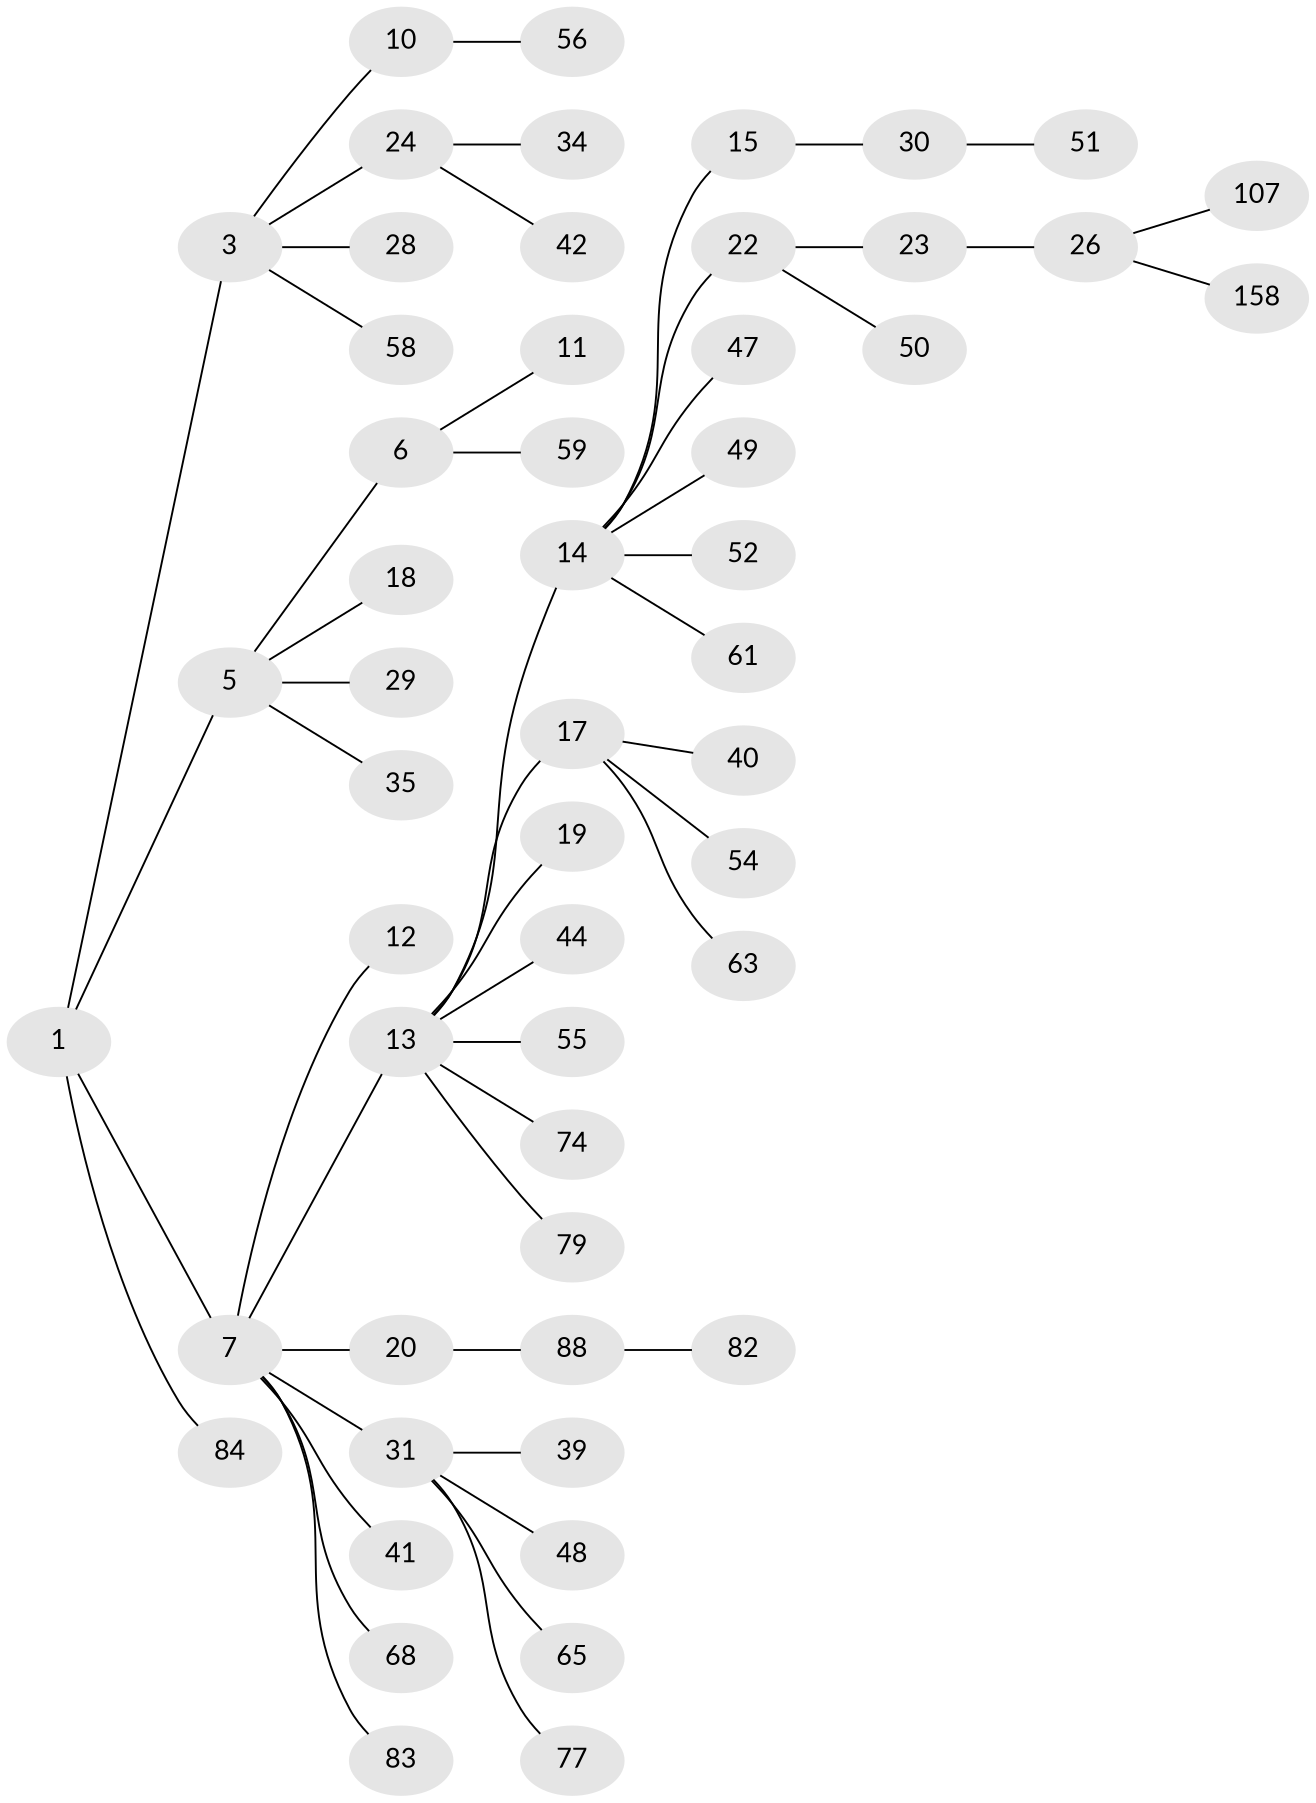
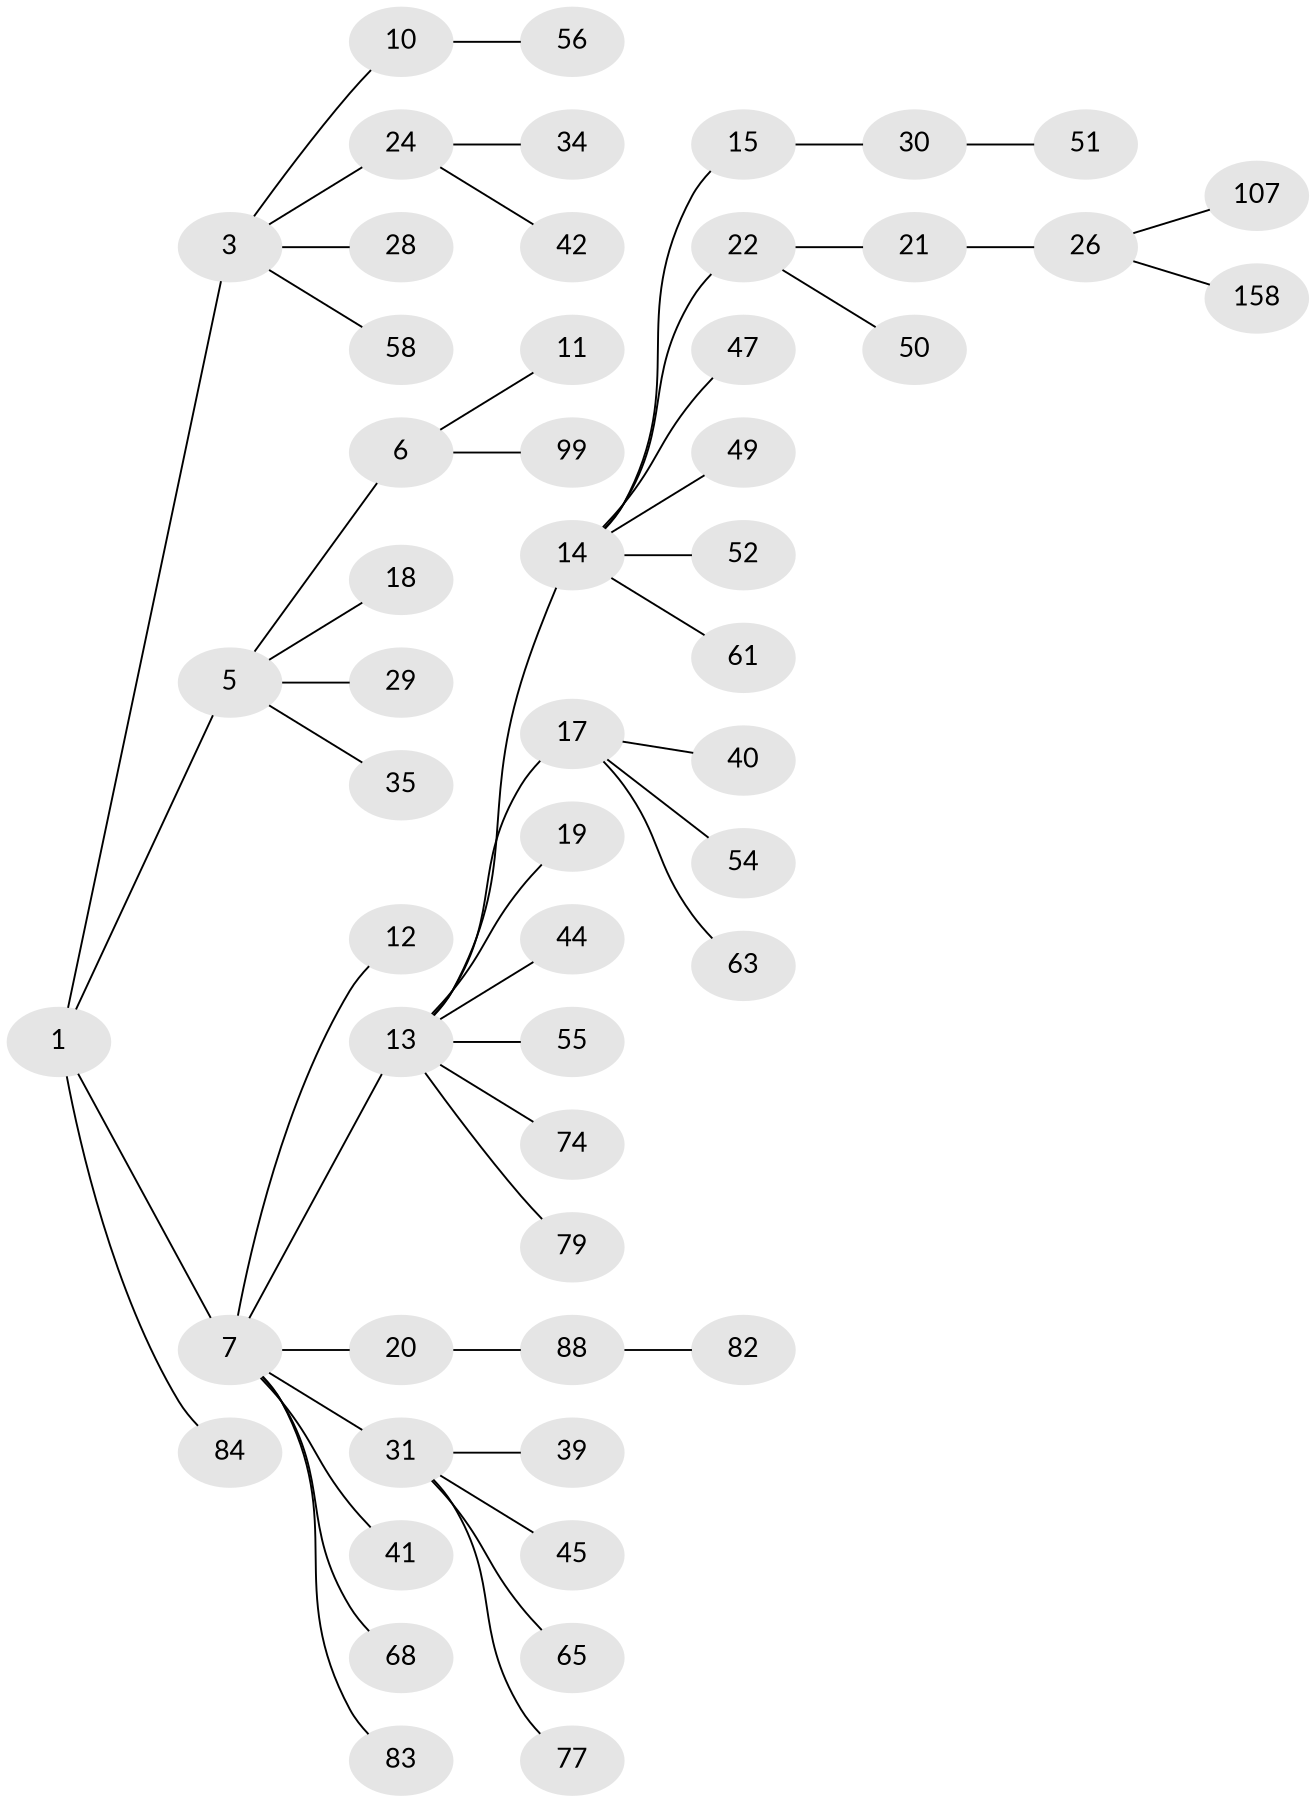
(915, 247) -> (915, 247)
(572, 453) -> (572, 453)
(572, 1555) -> (572, 1555)
